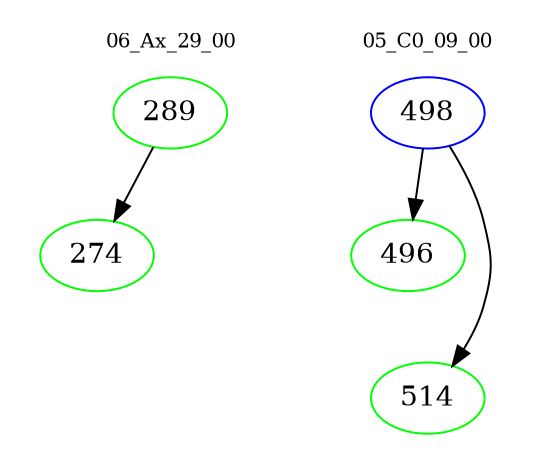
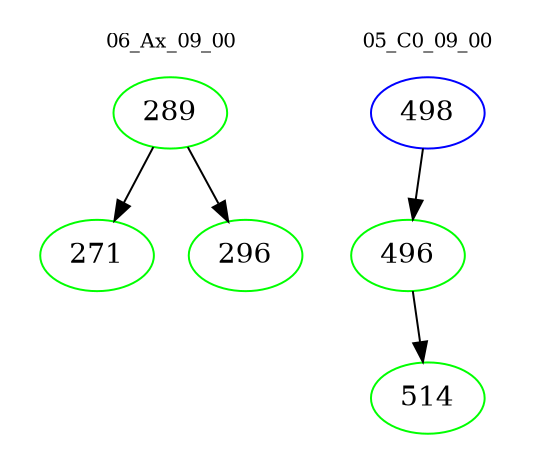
(171, 43) -> (171, 43)
(489, 246) -> (416, 316)
(97, 255) -> (97, 255)
none -> (246, 255)
